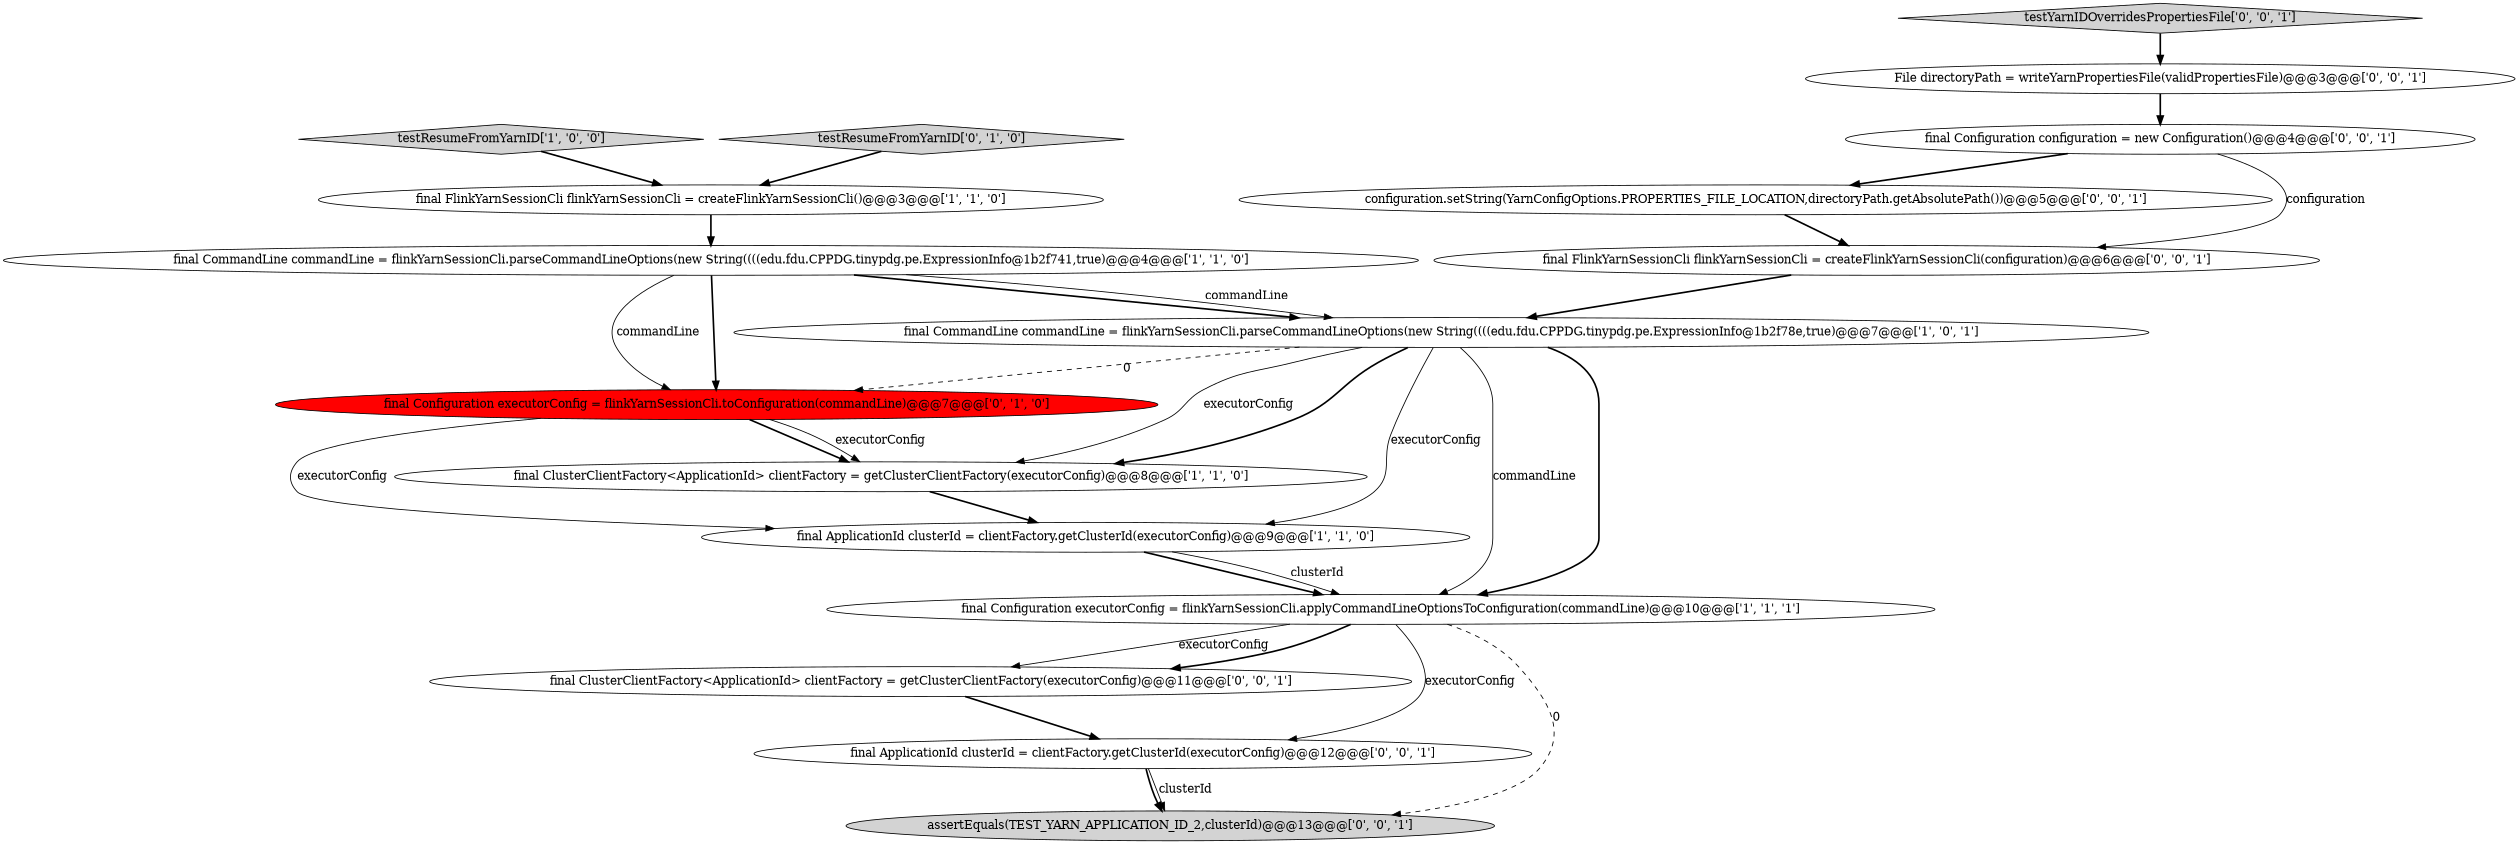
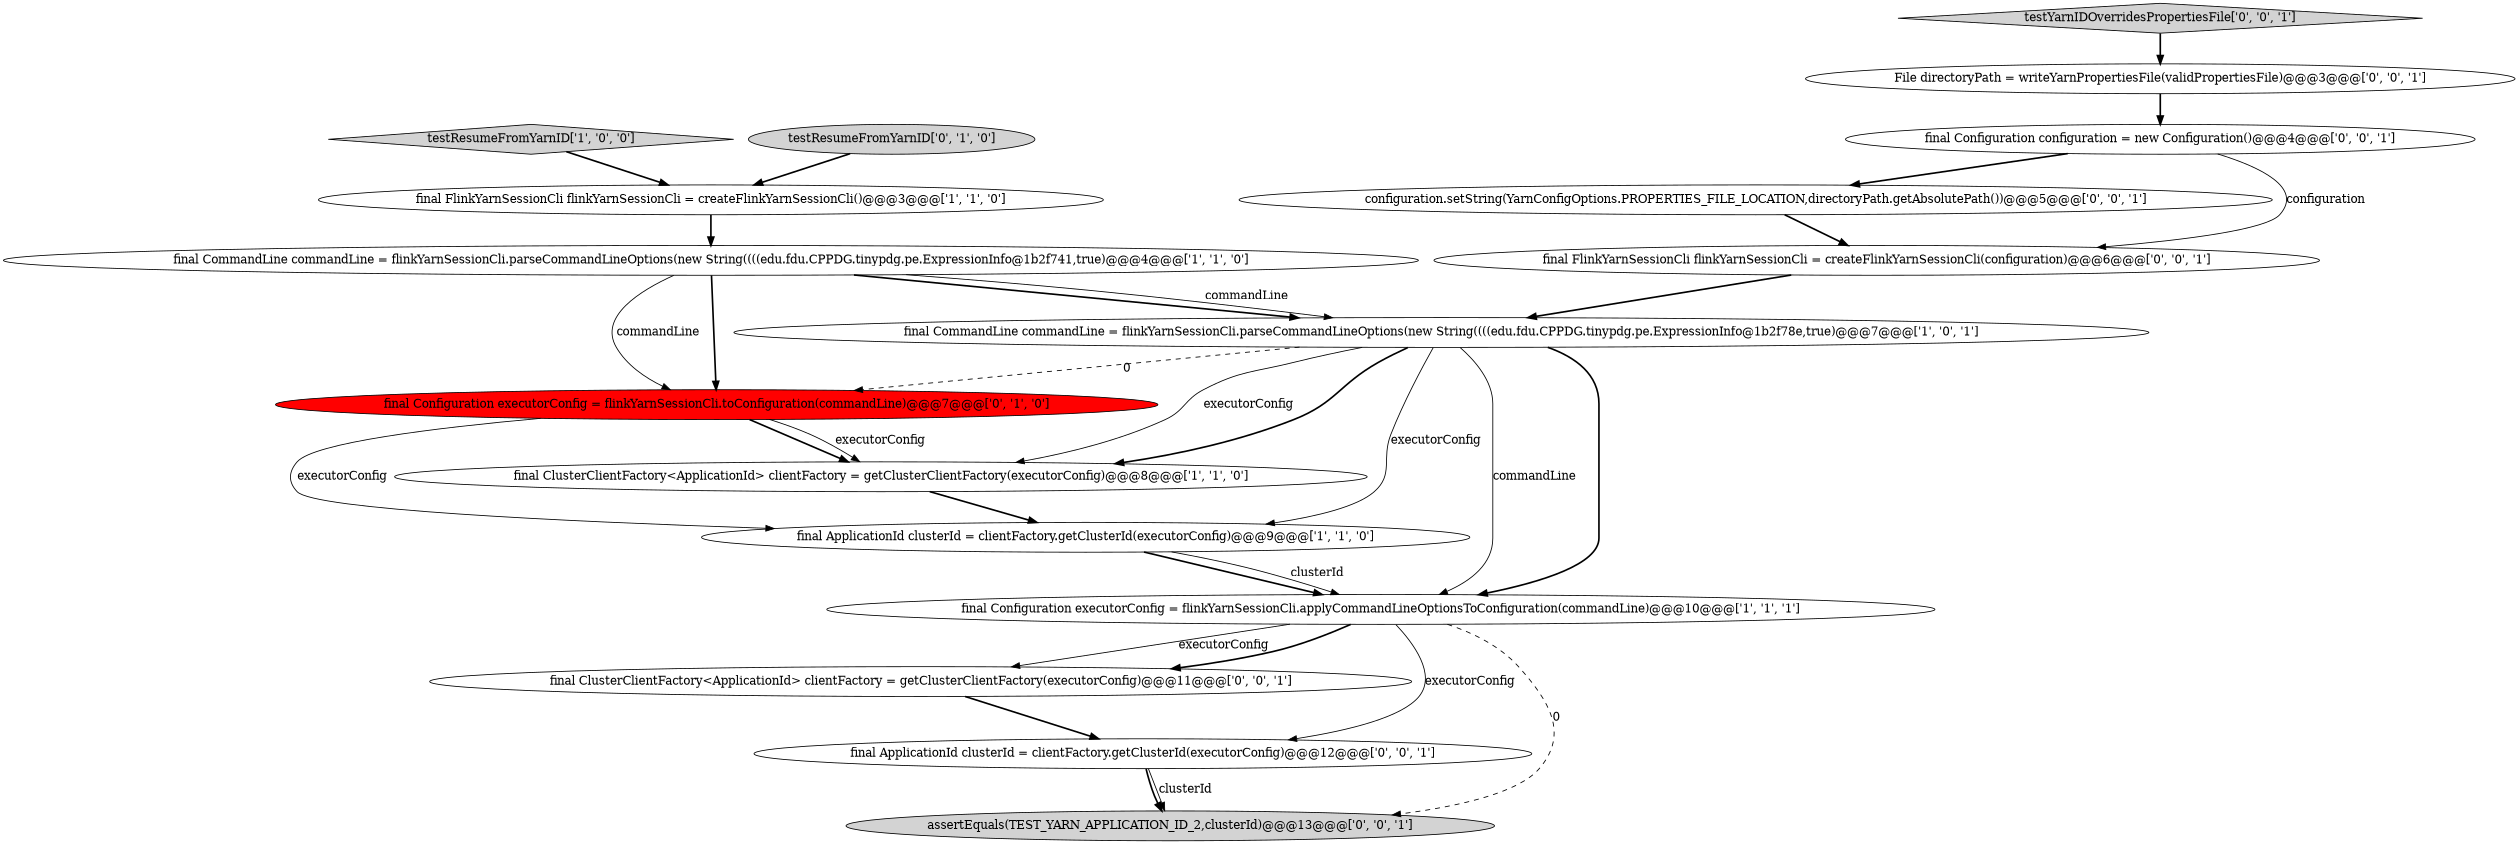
(922, 139) -> (892, 139)
